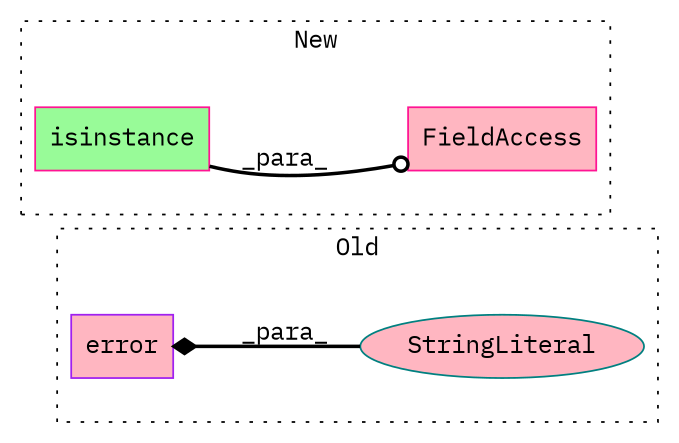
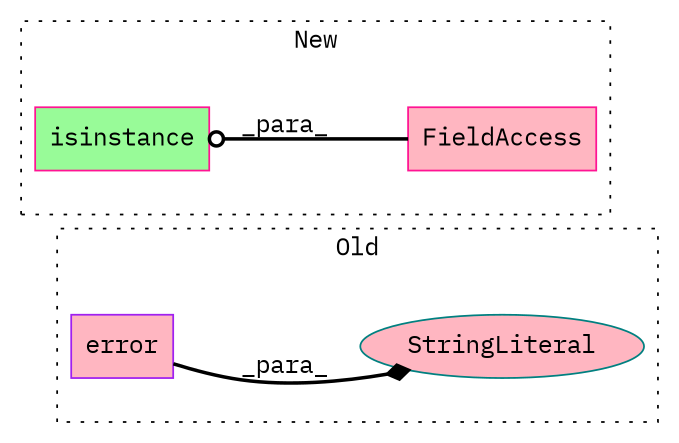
(302, 175) -> (316, 139)
(278, 346) -> (280, 383)
